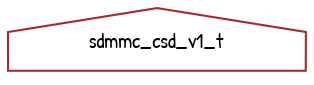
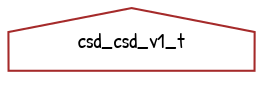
(157, 43) -> (132, 43)
